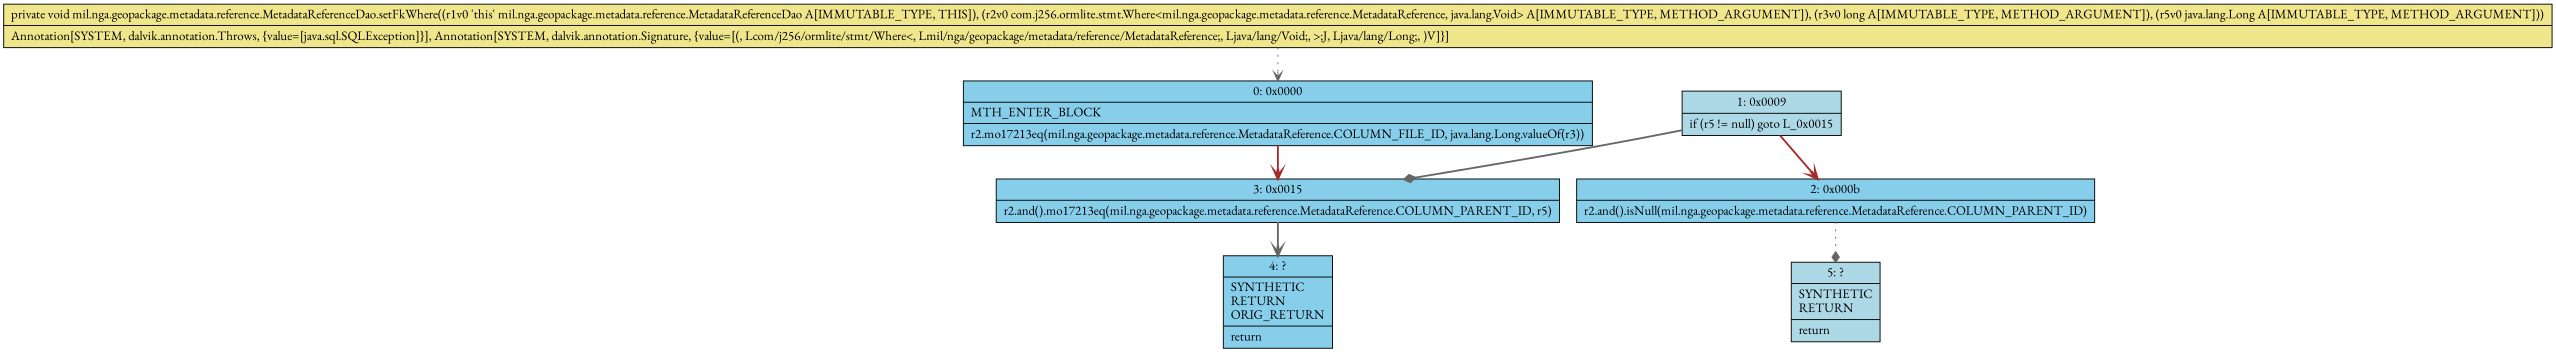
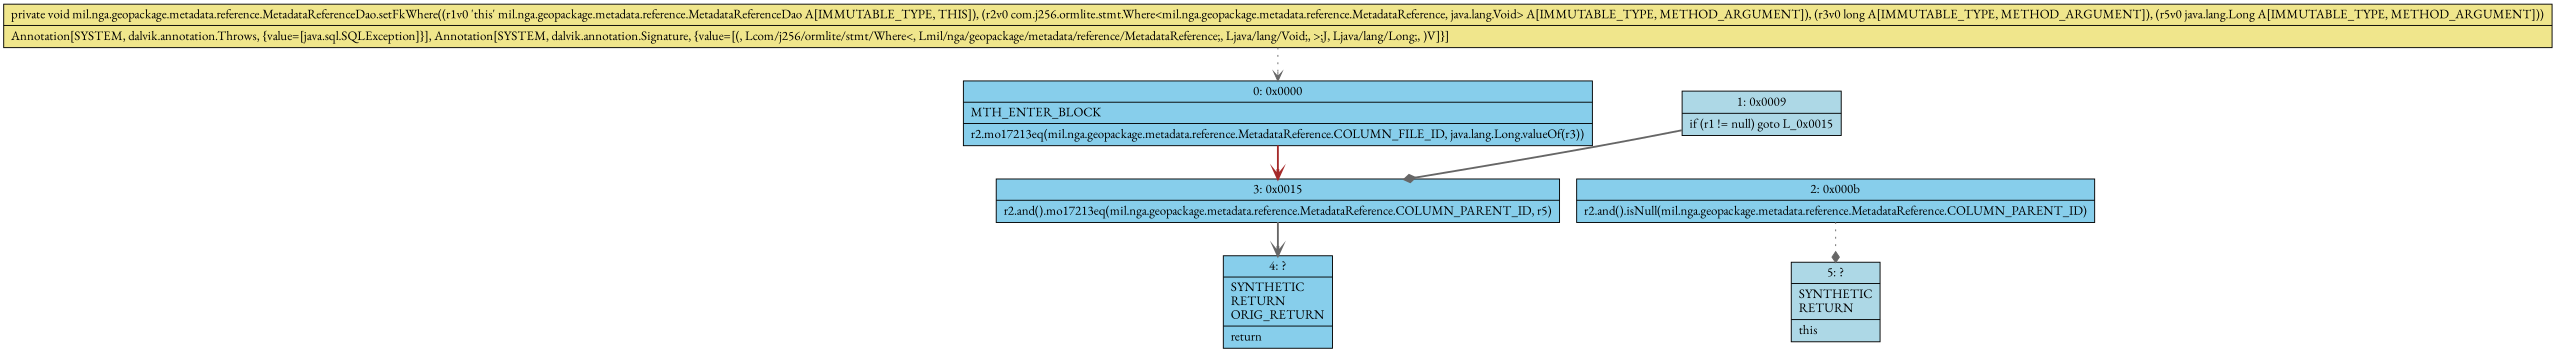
(1762, 124) -> (1762, 124)
(1796, 154) -> none
(1814, 330) -> (1808, 330)
